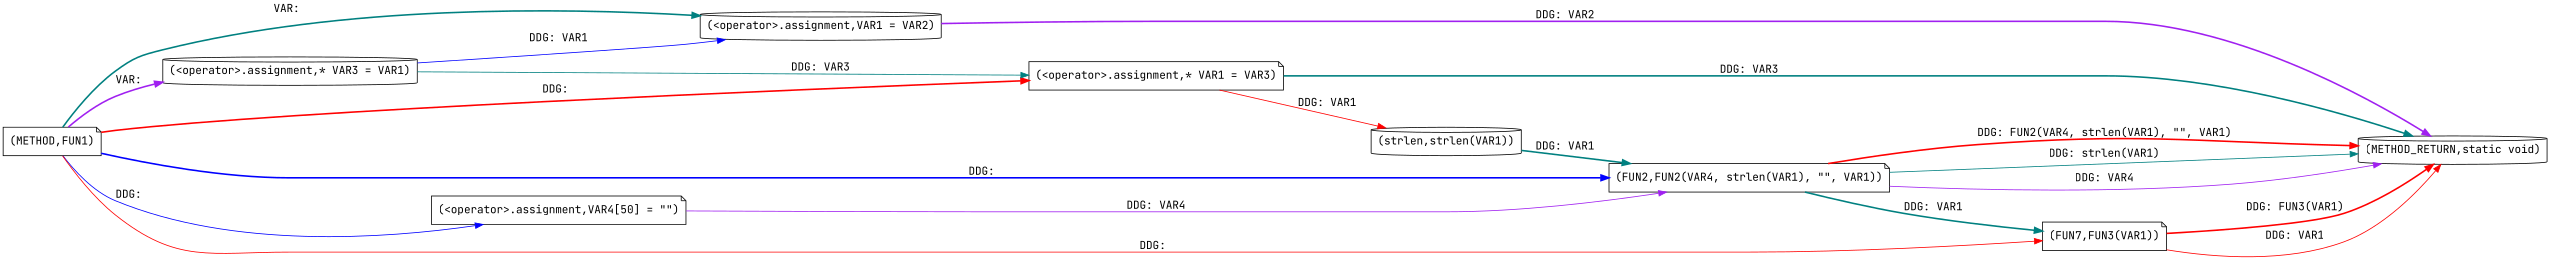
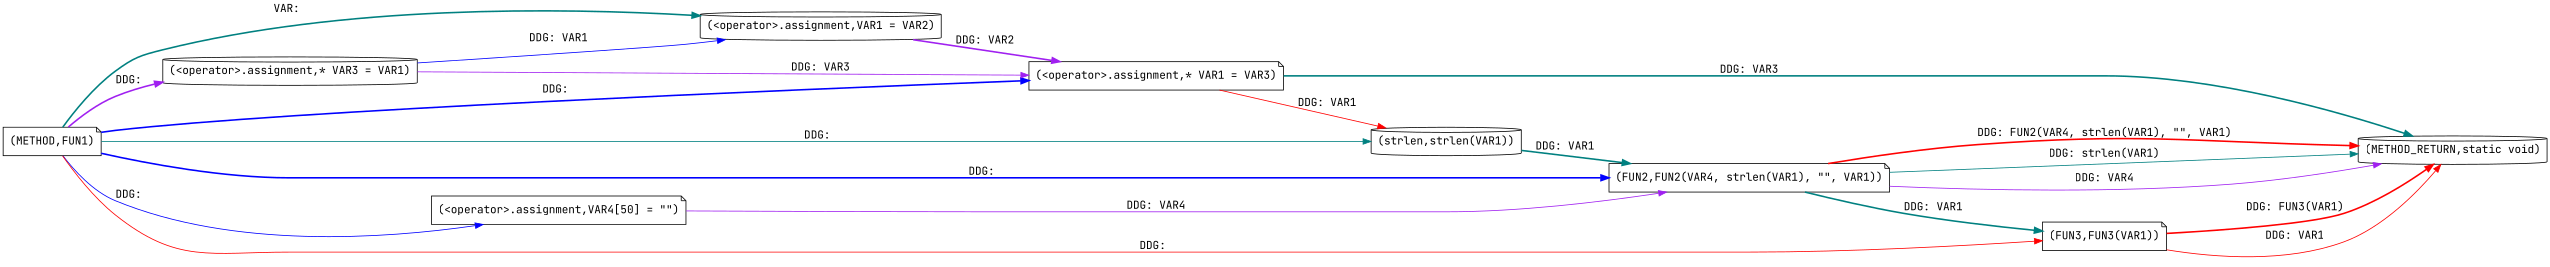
(1693, 21) -> (983, 50)
(719, 73) -> (719, 73)
(132, 80) -> (132, 80)
(561, 101) -> (561, 101)
none -> (732, 141)
(2105, 236) -> (2105, 236)
